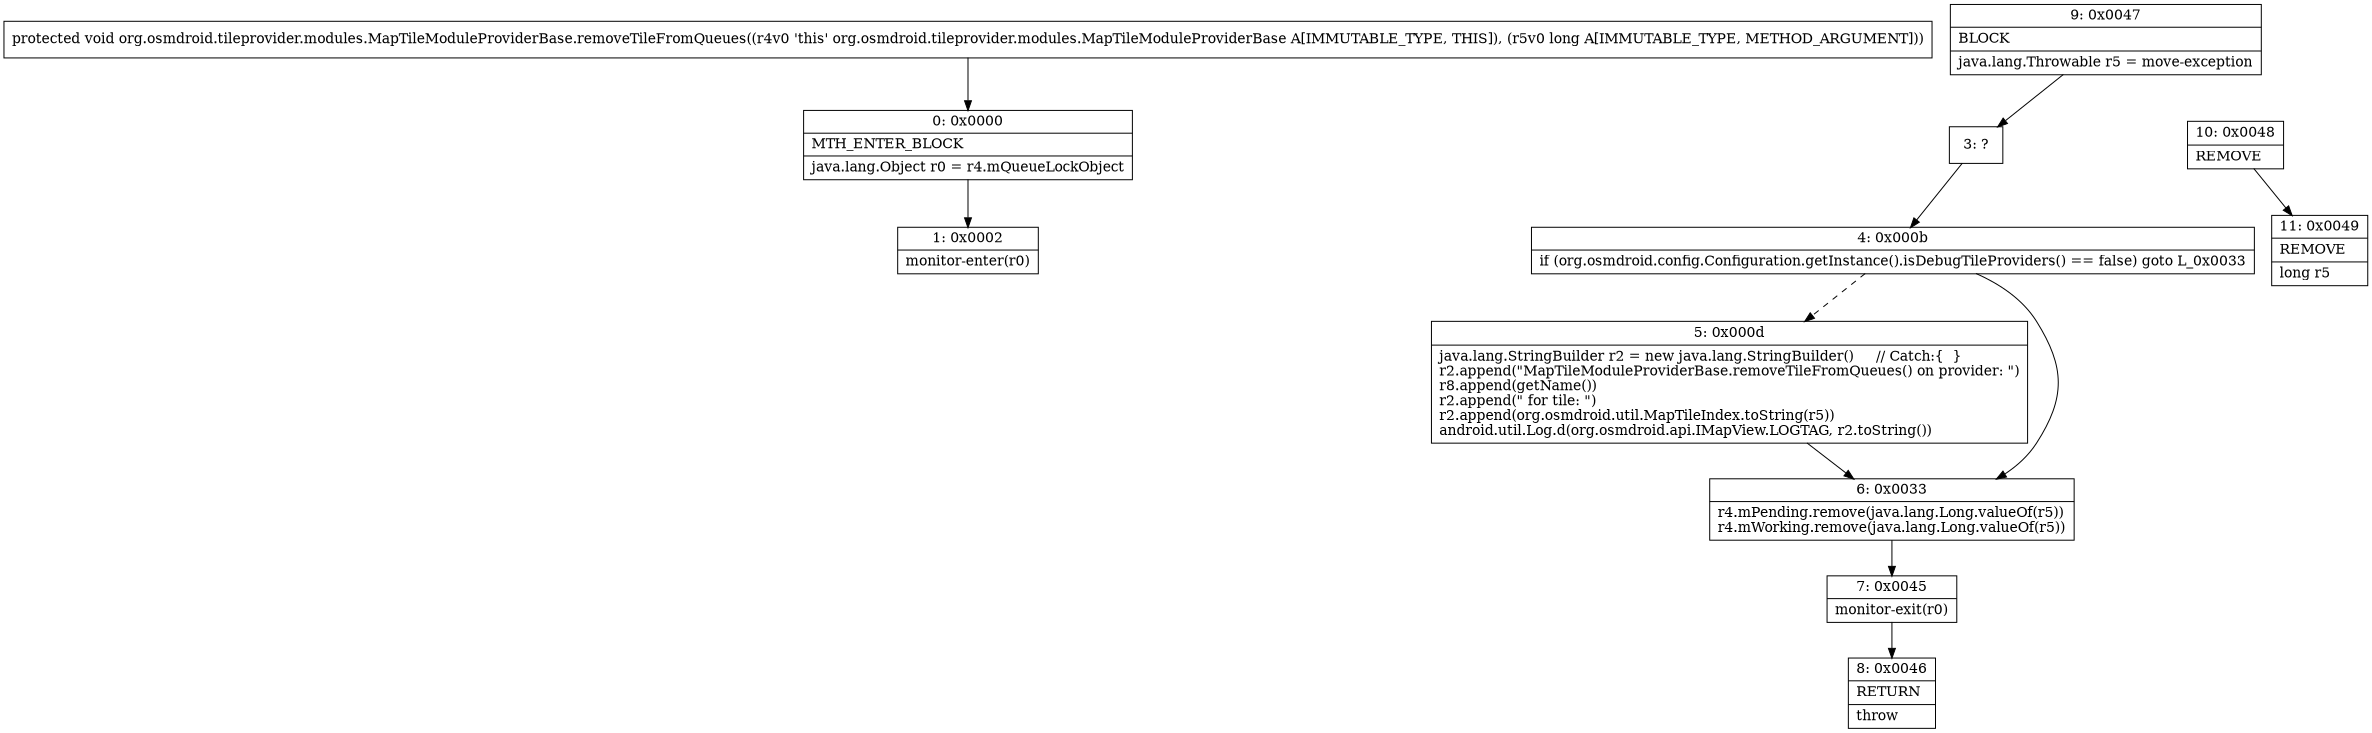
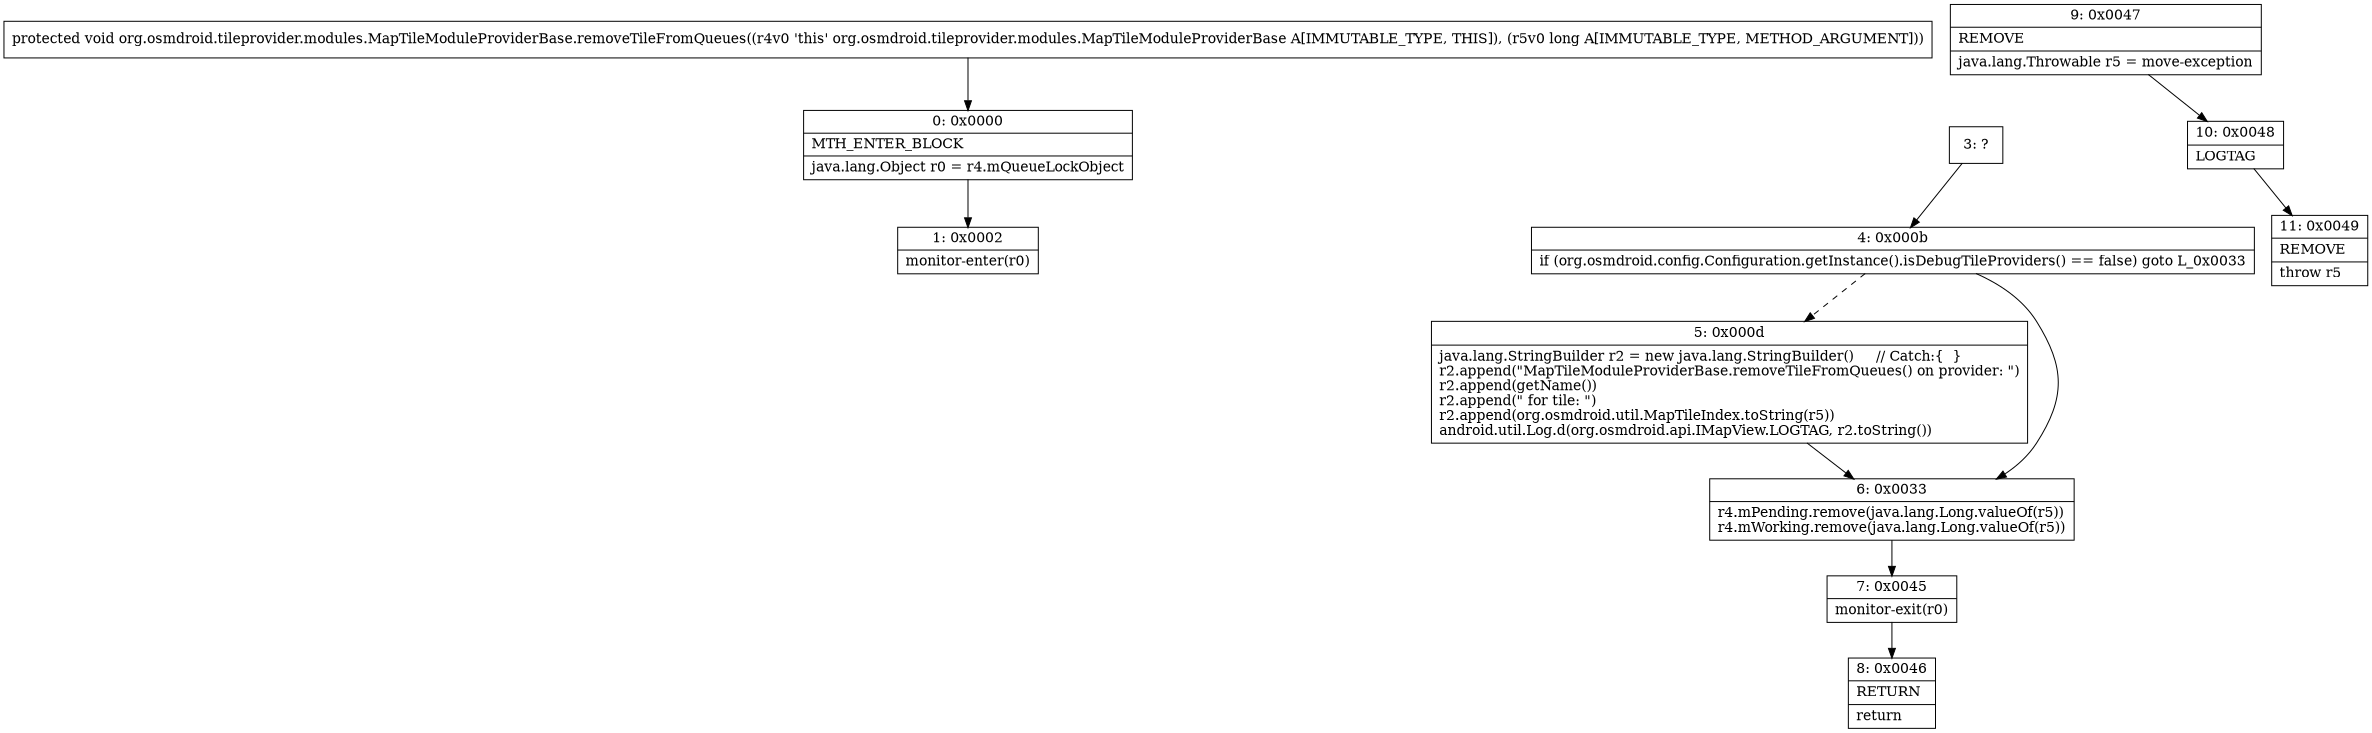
(1984, 39) -> (1991, 39)
(2034, 98) -> (2174, 95)
(2229, 156) -> (2226, 156)
(2305, 273) -> (2311, 273)
(1519, 386) -> (1519, 386)
(1878, 716) -> (1879, 716)
